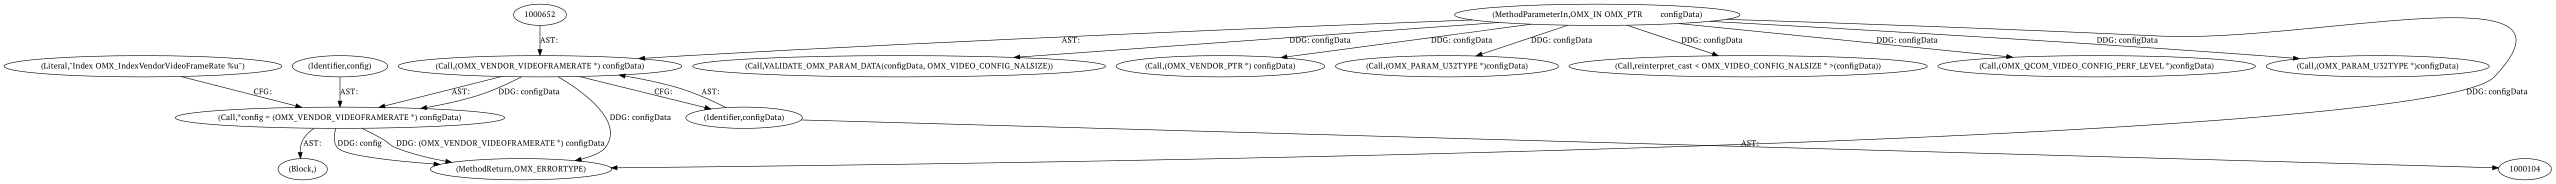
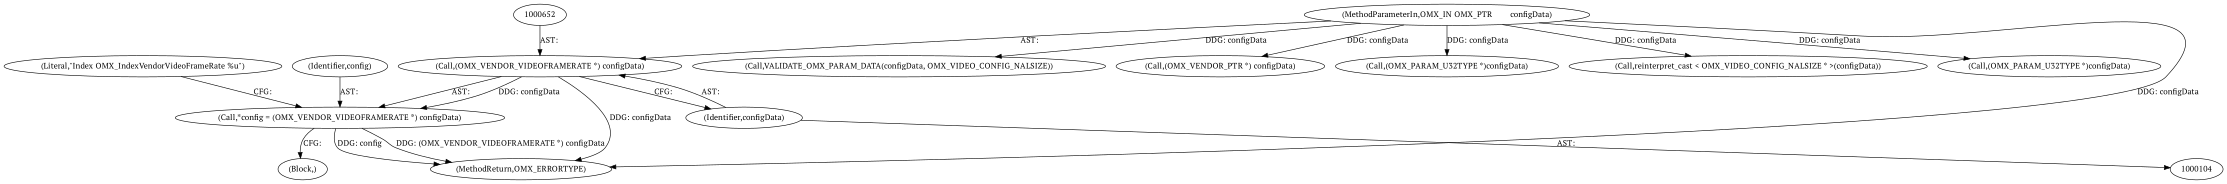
(2097, 66) -> none
(314, 143) -> (314, 143)
